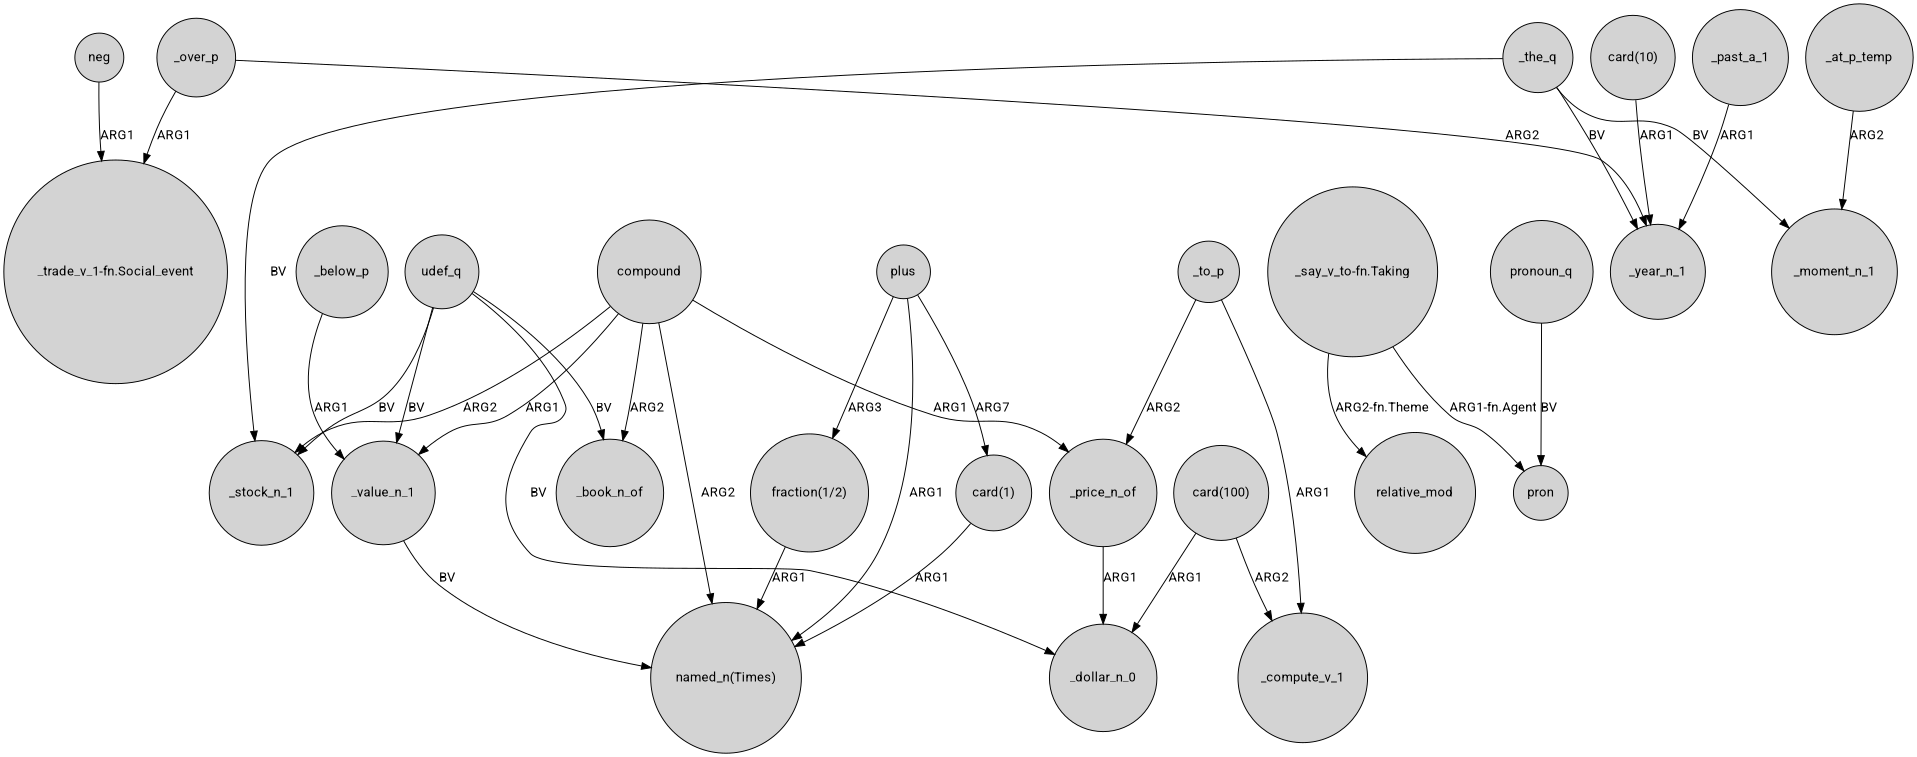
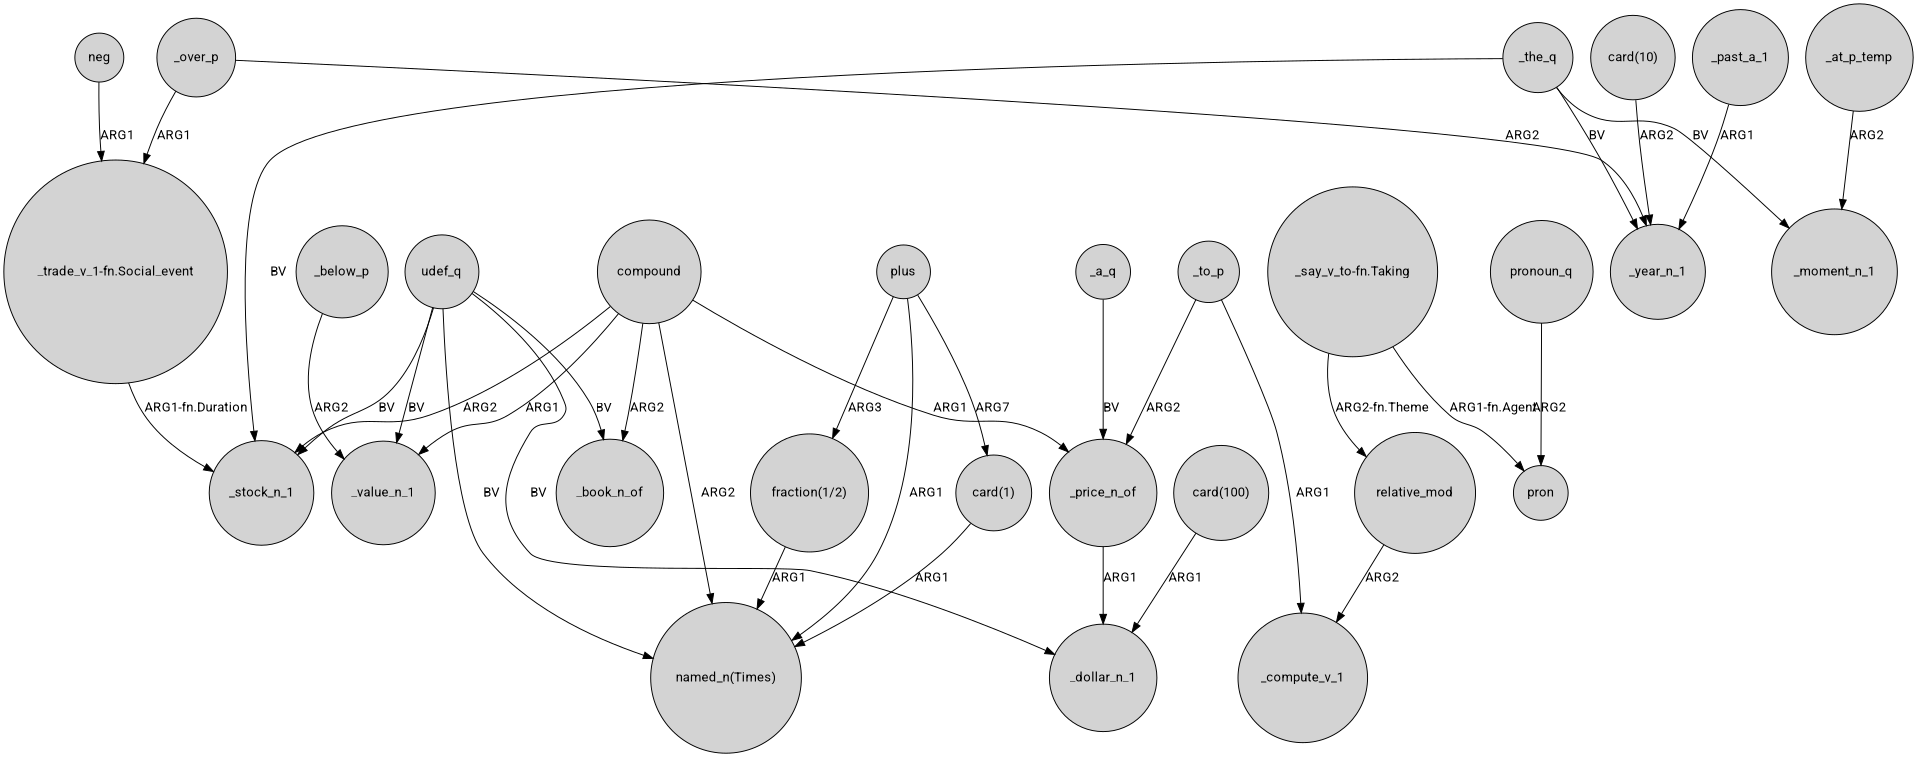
(1657, 136) -> (1657, 136)
none -> (1103, 272)
(332, 408) -> (332, 408)
(1549, 408) -> (1549, 408)
none -> (158, 432)
(1251, 575) -> (1363, 579)
(509, 626) -> (471, 528)
(1103, 678) -> (1103, 678)
